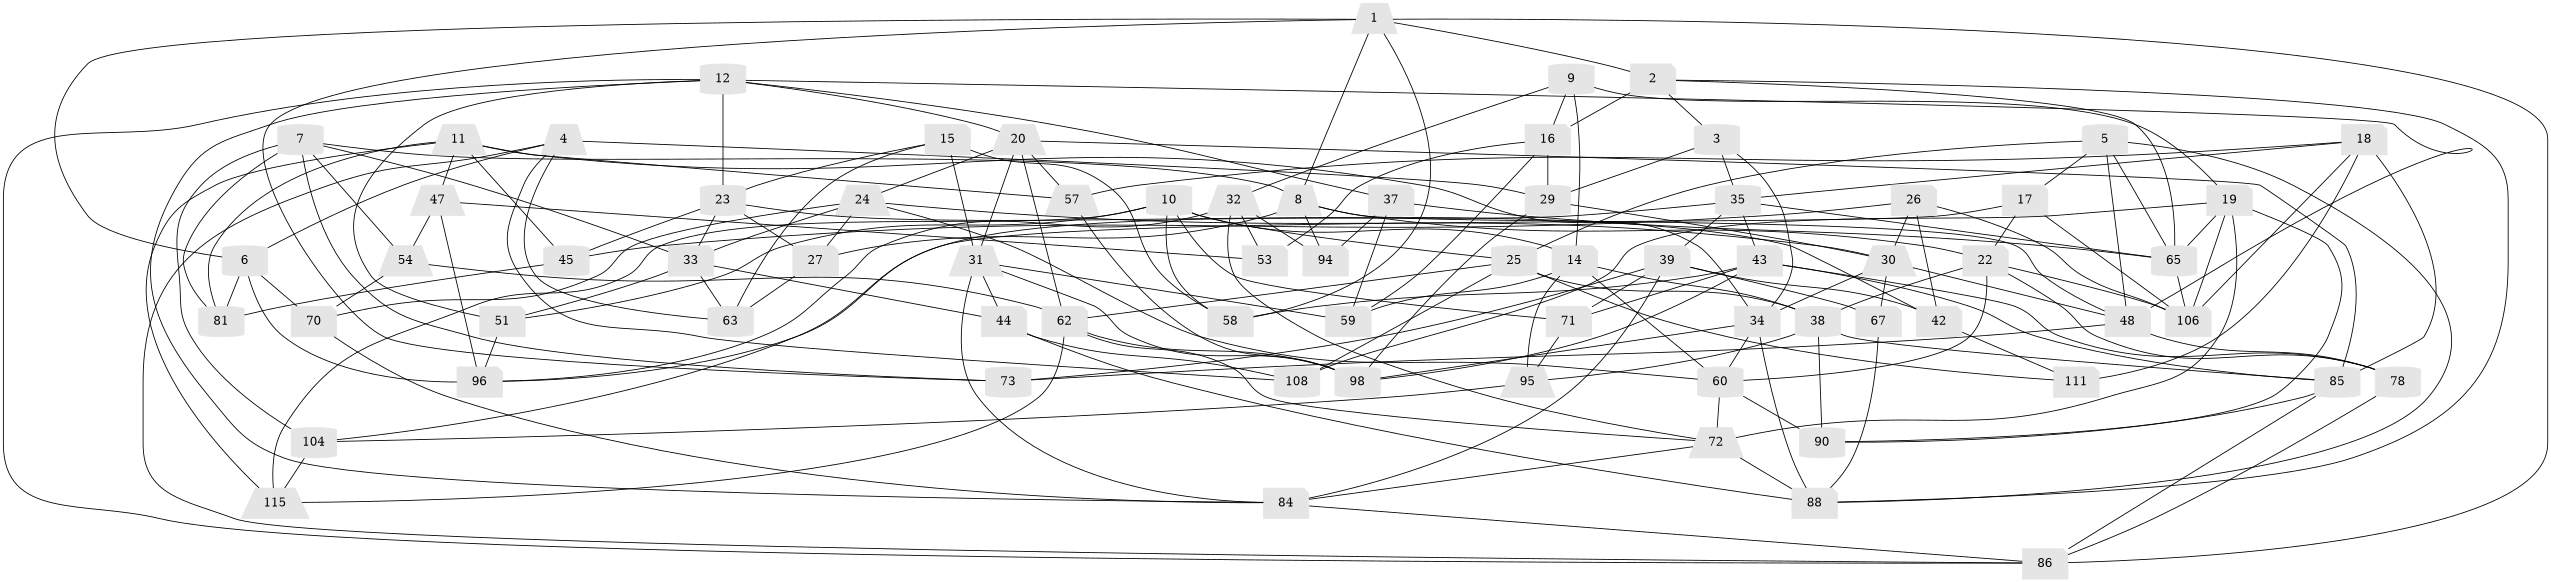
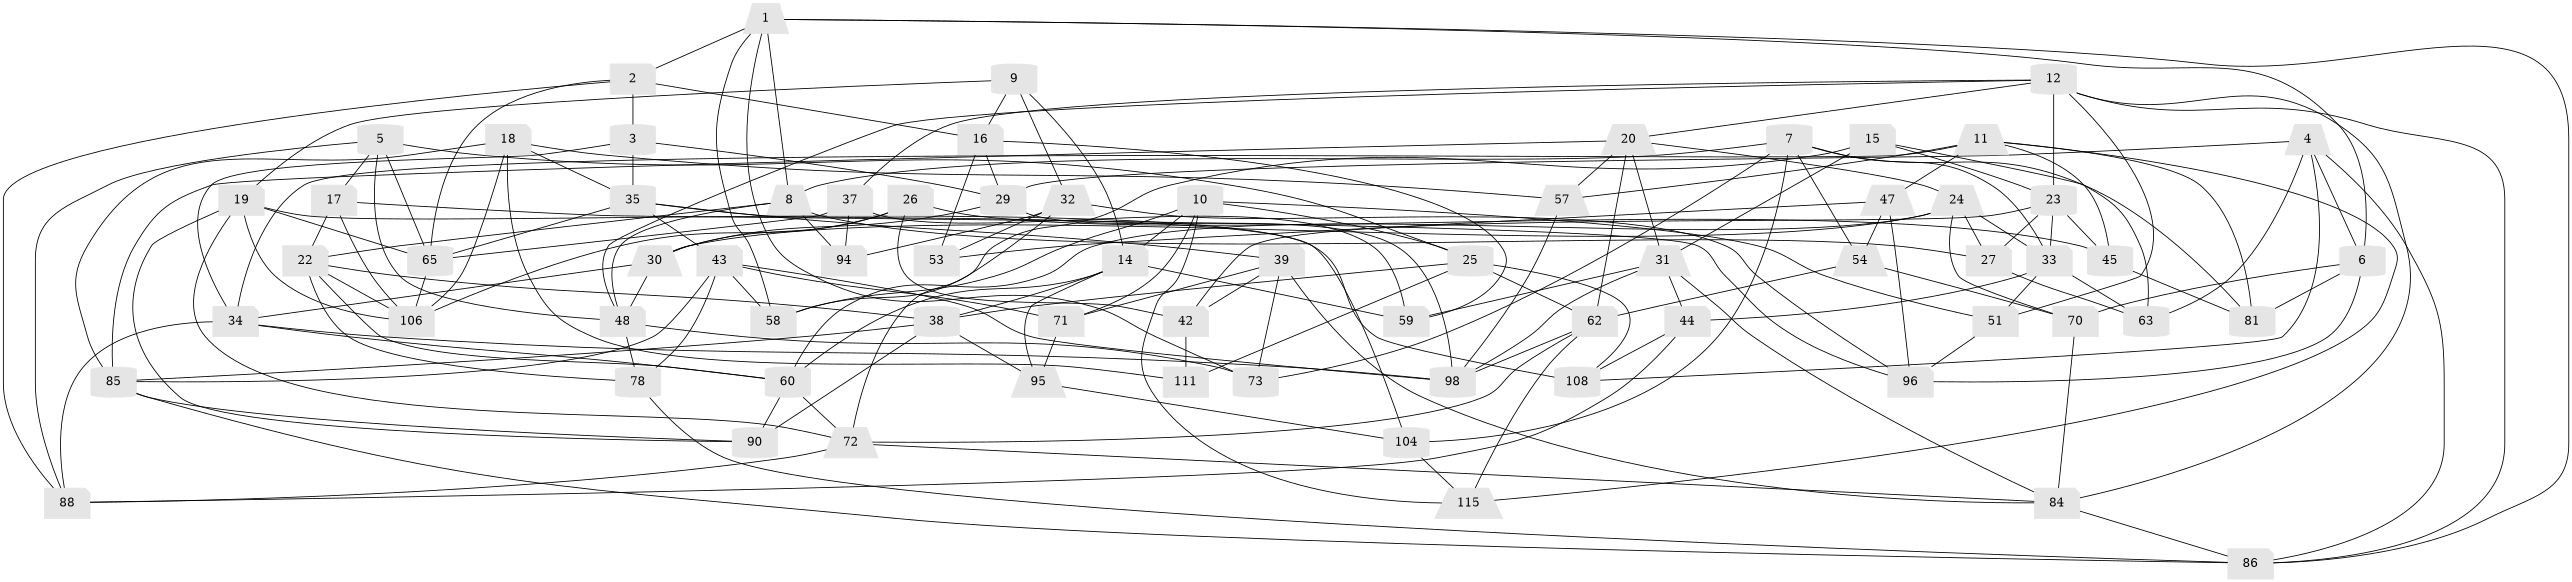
(1879, 322) -> none
